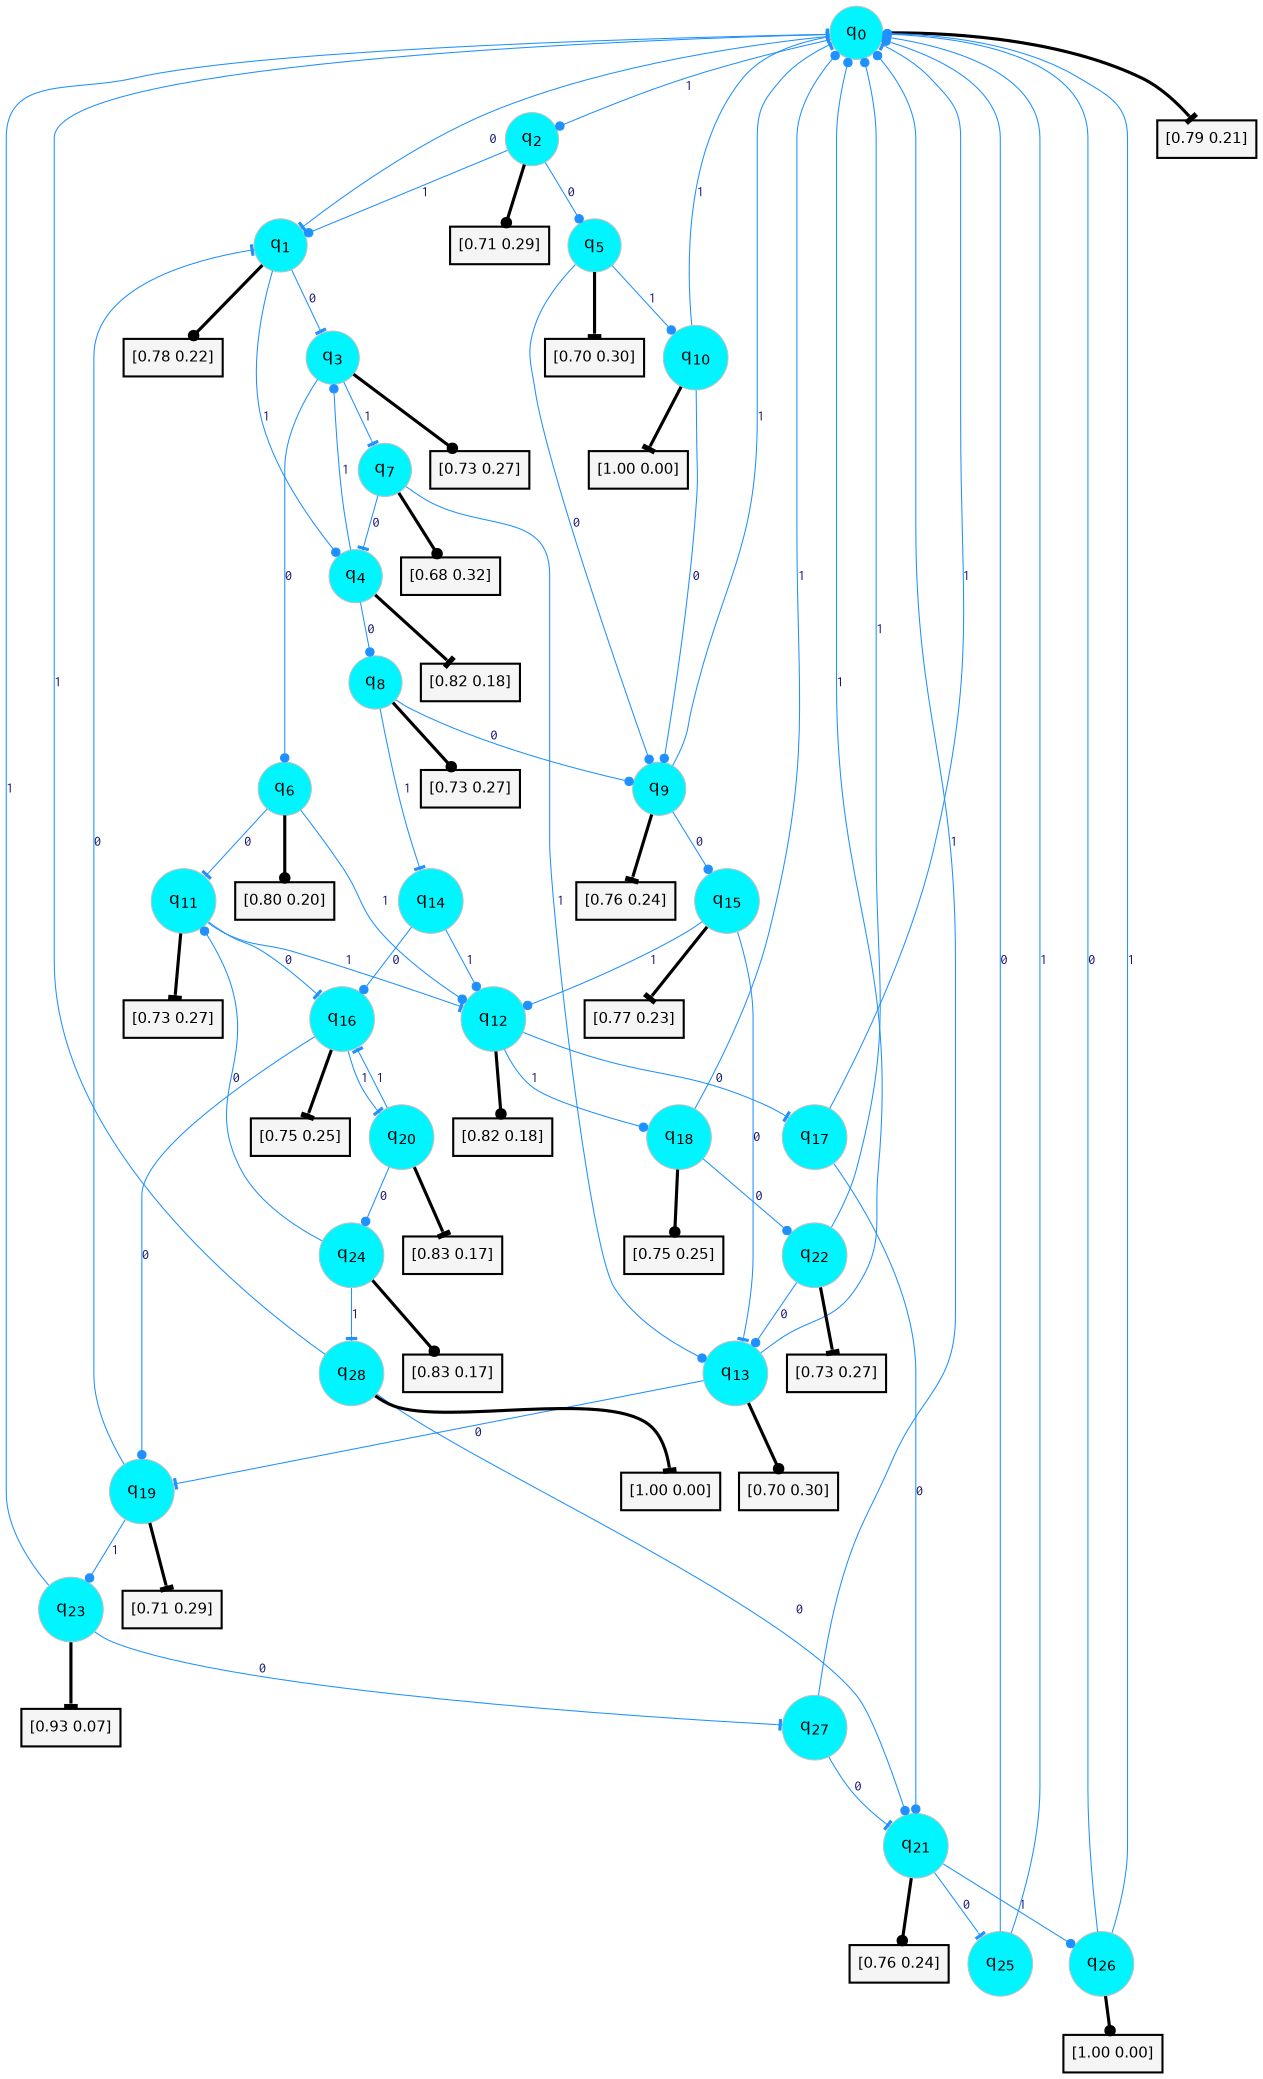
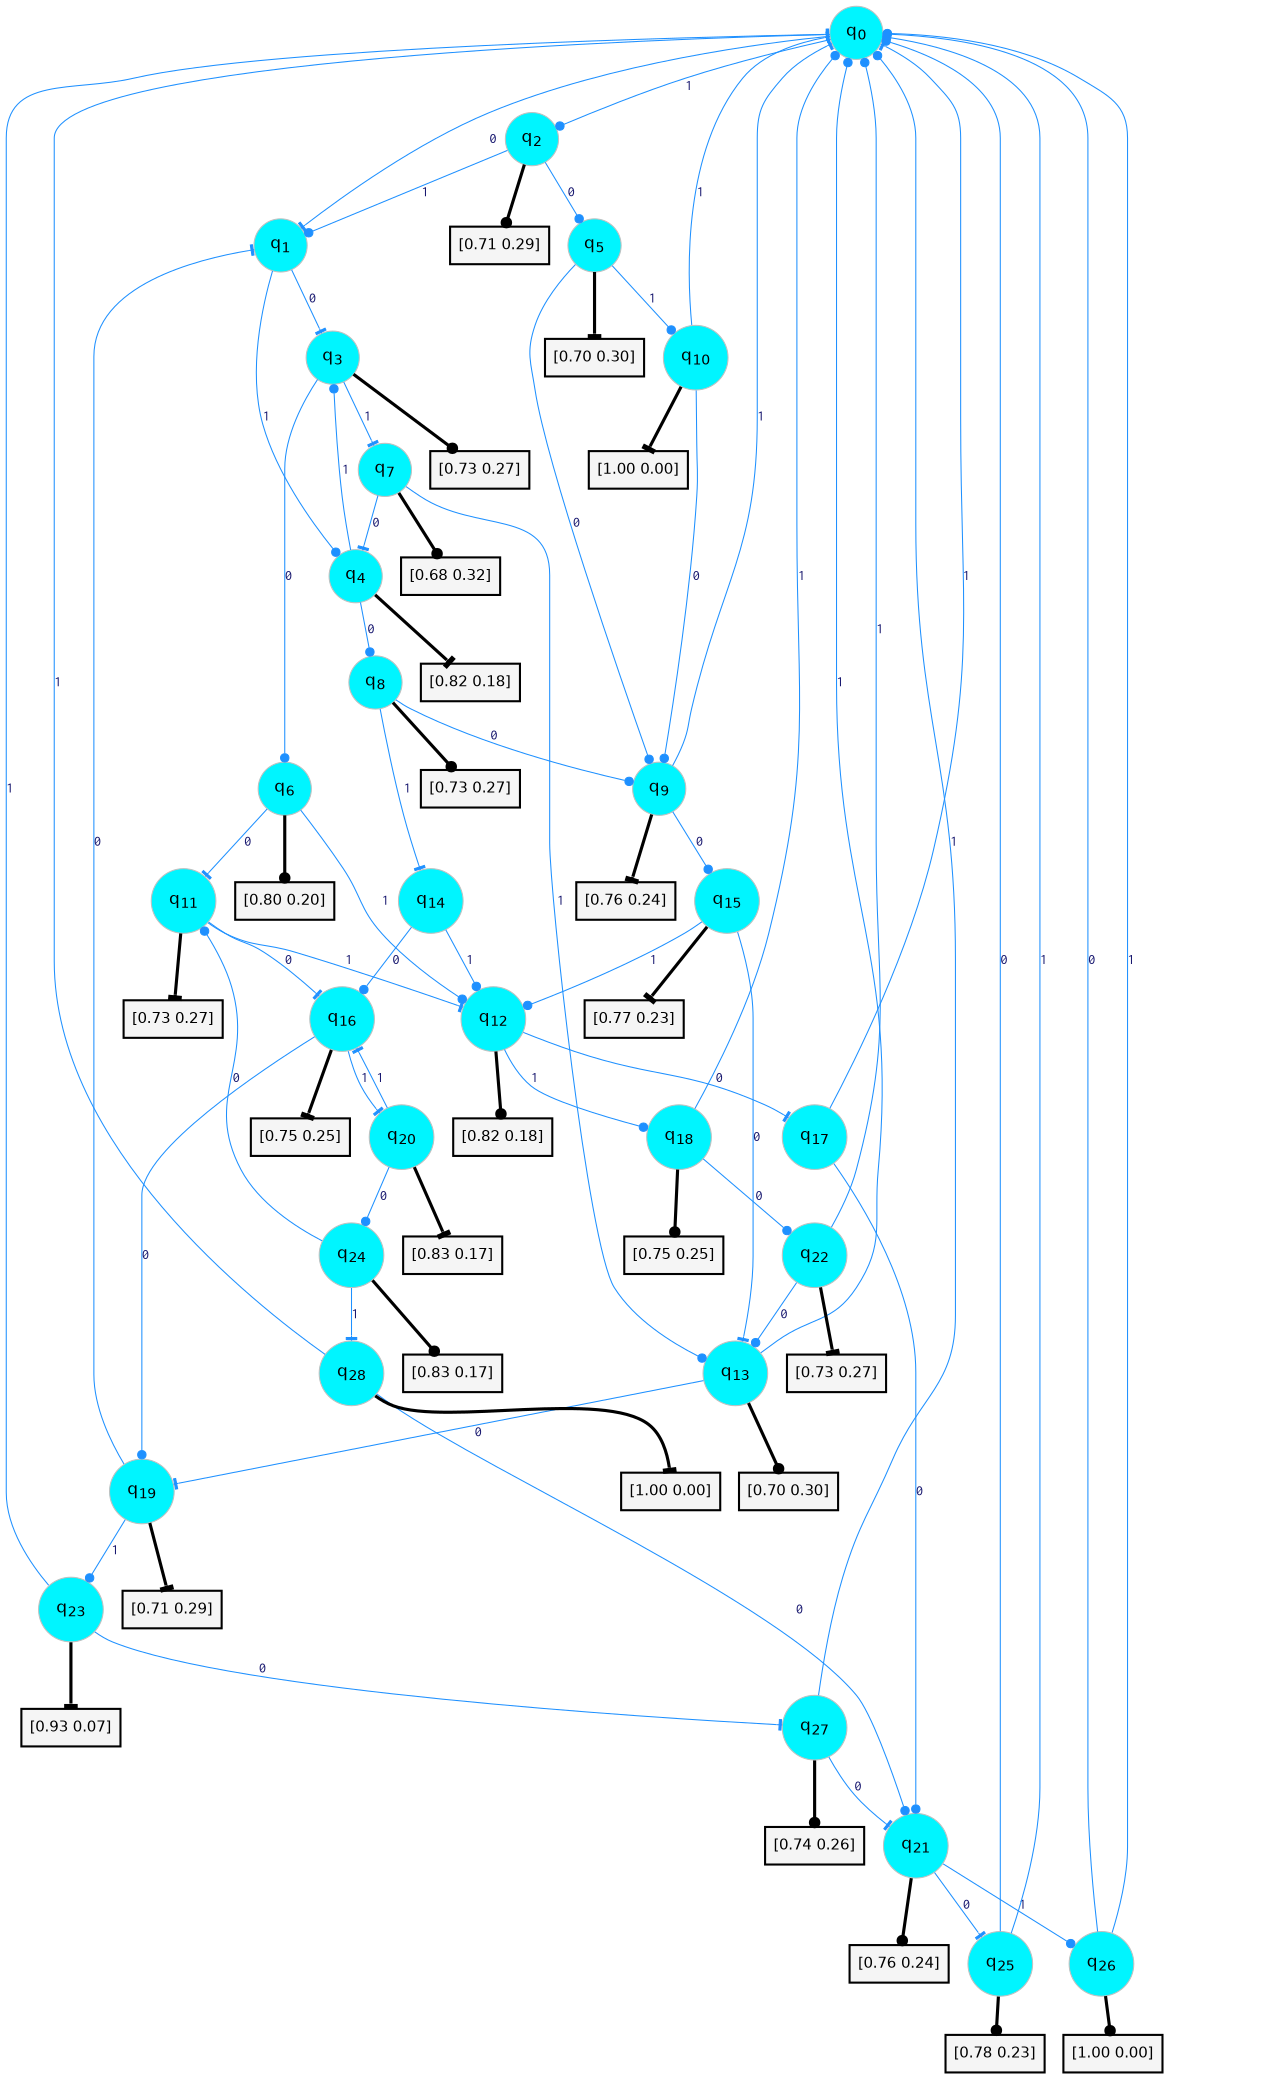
(1207, 139) -> none
(173, 358) -> none
none -> (815, 1846)
none -> (995, 2054)
